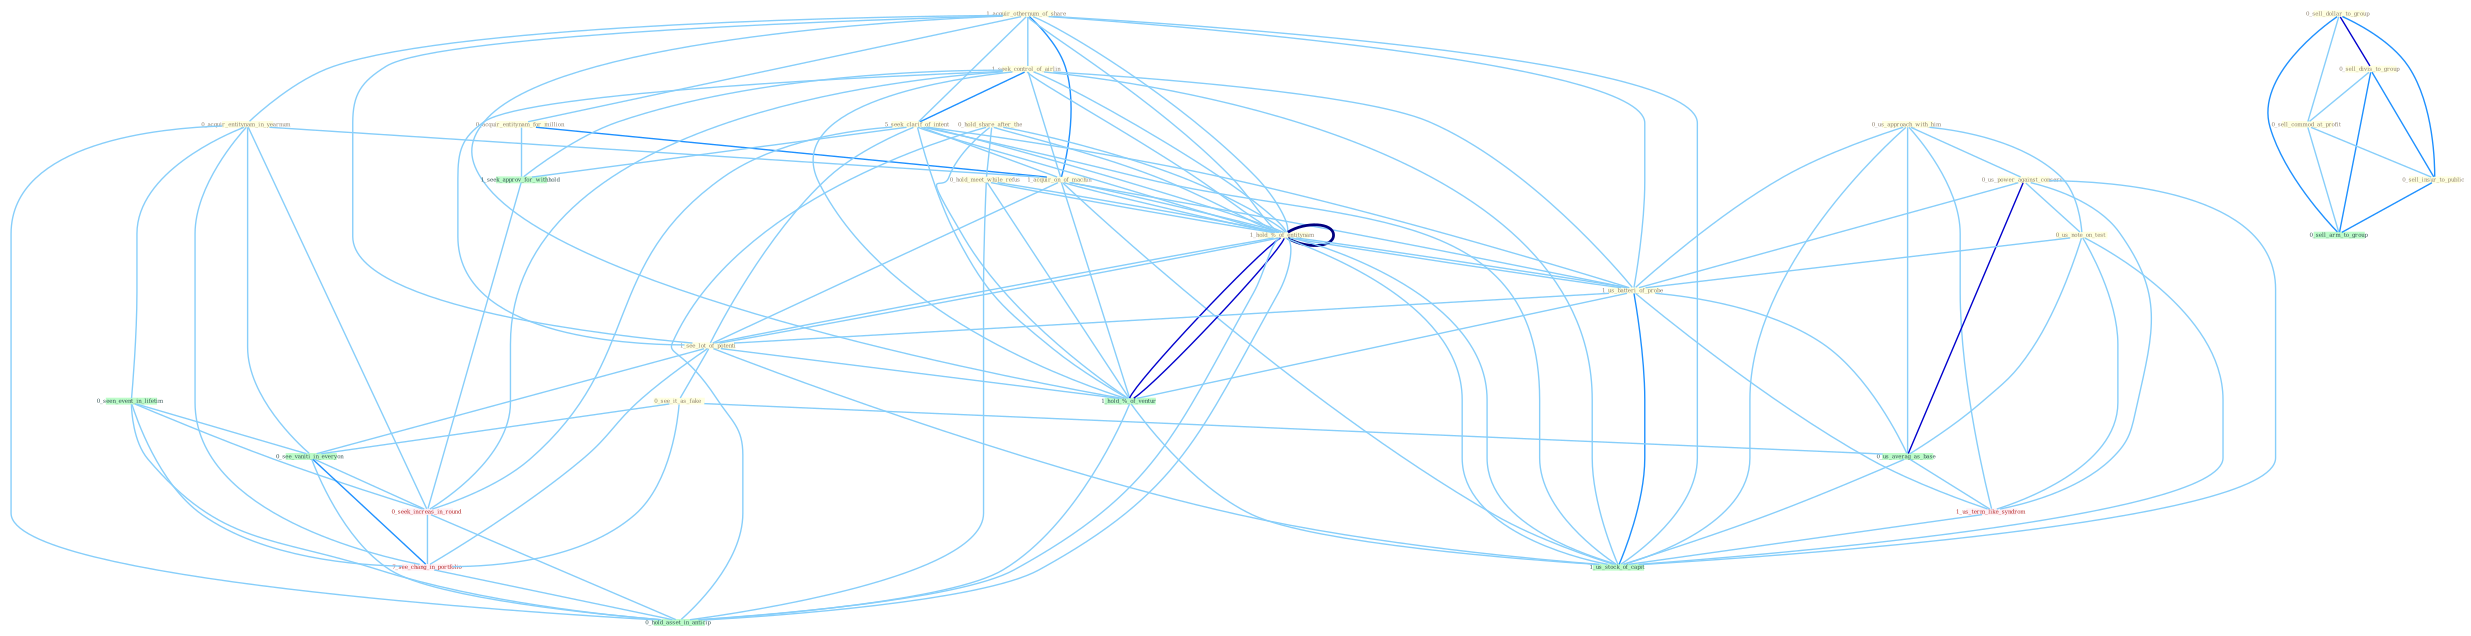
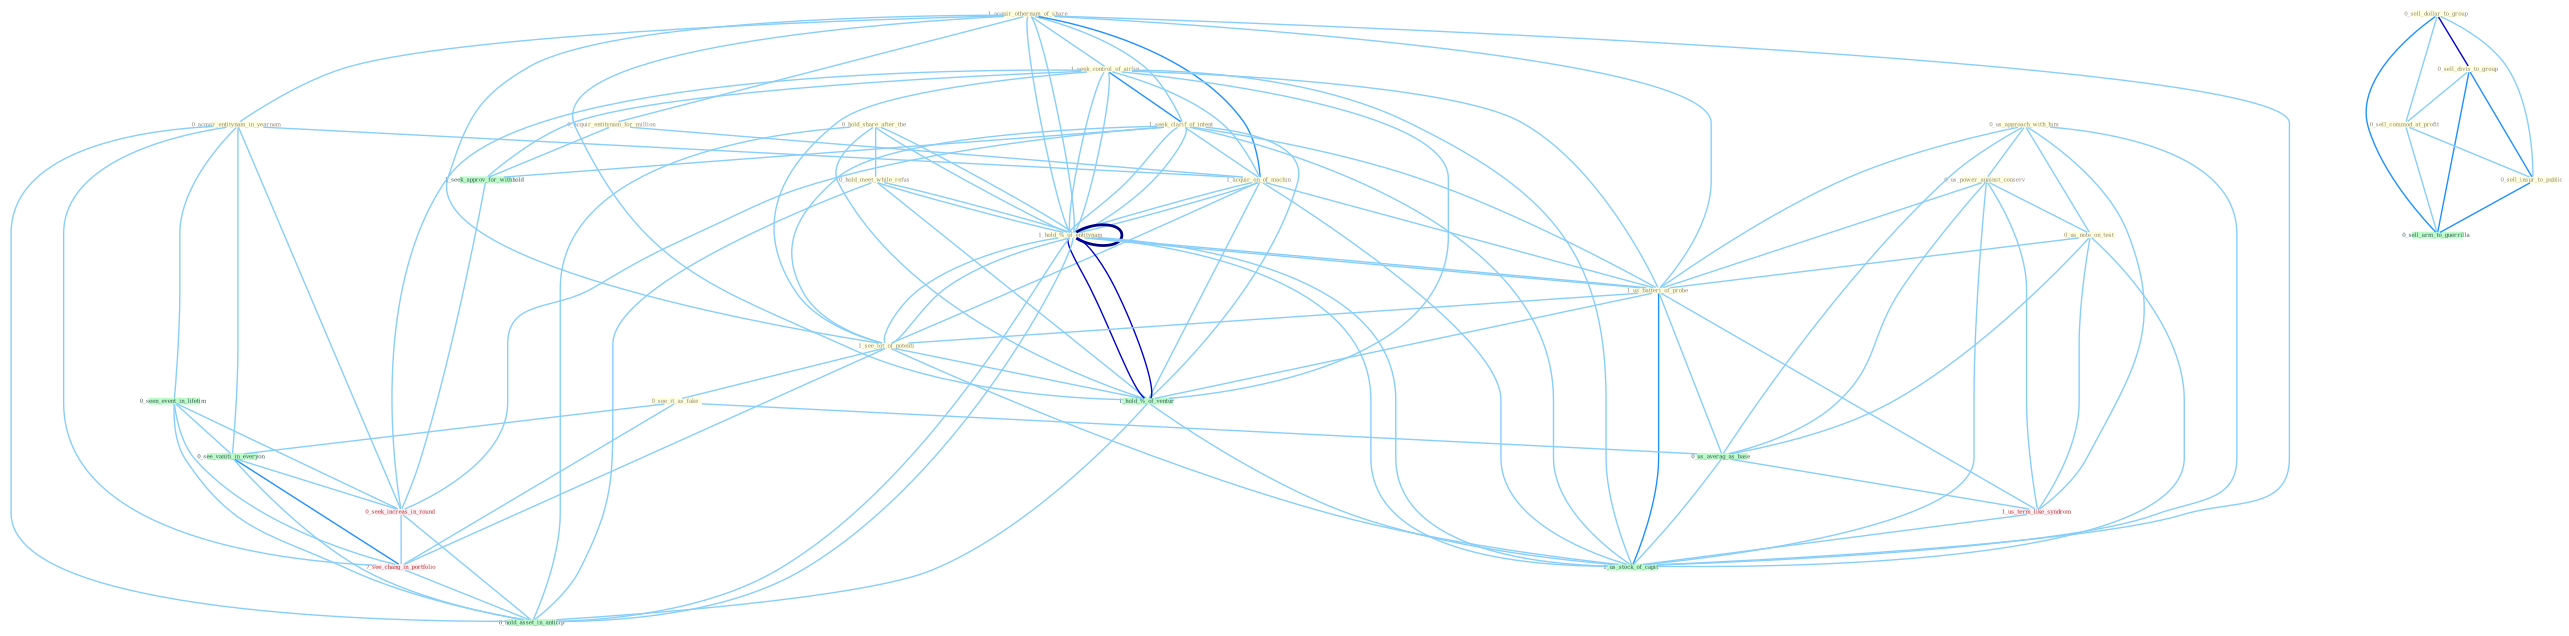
(2416, 80) -> (2514, 80)
(917, 124) -> (1183, 124)
(804, 153) -> (829, 143)
(2339, 235) -> (2437, 235)
(1971, 305) -> (1876, 342)
(520, 399) -> none
